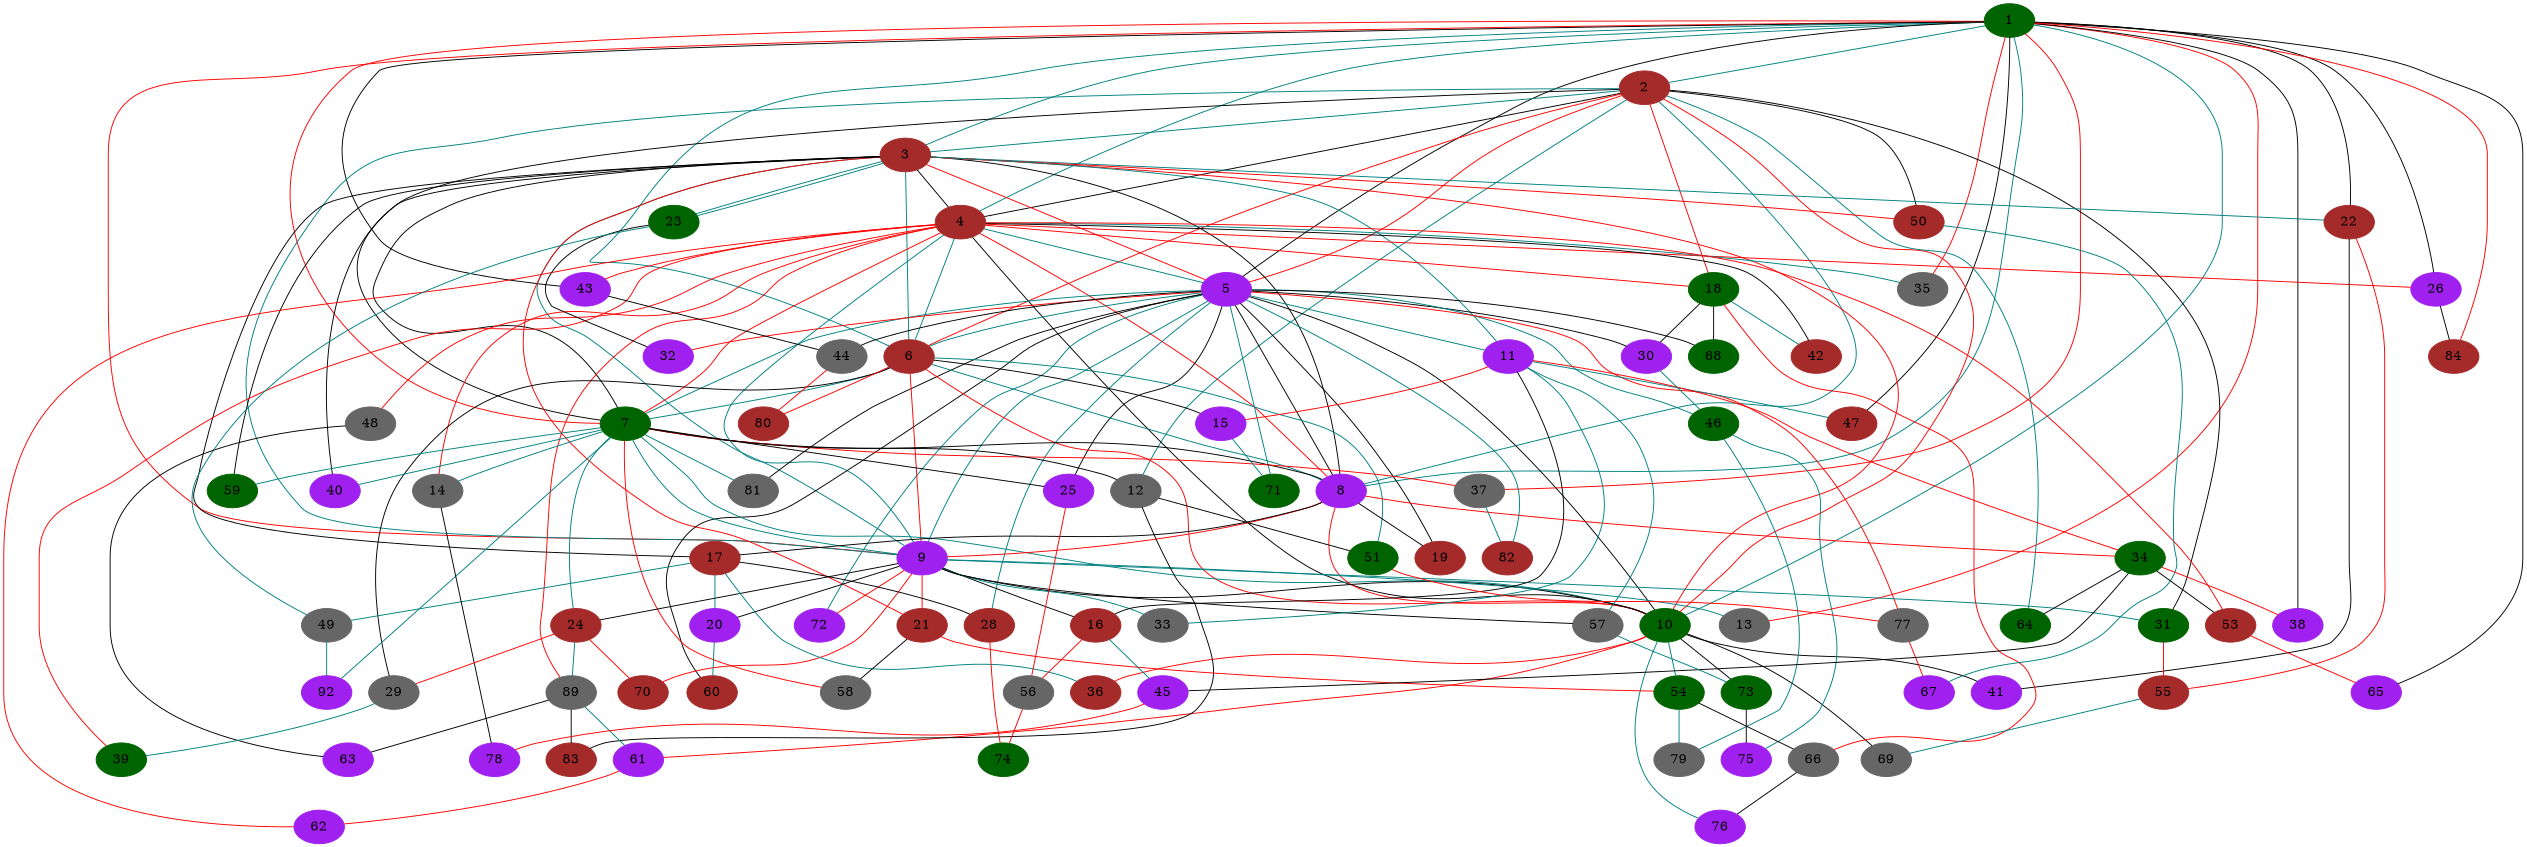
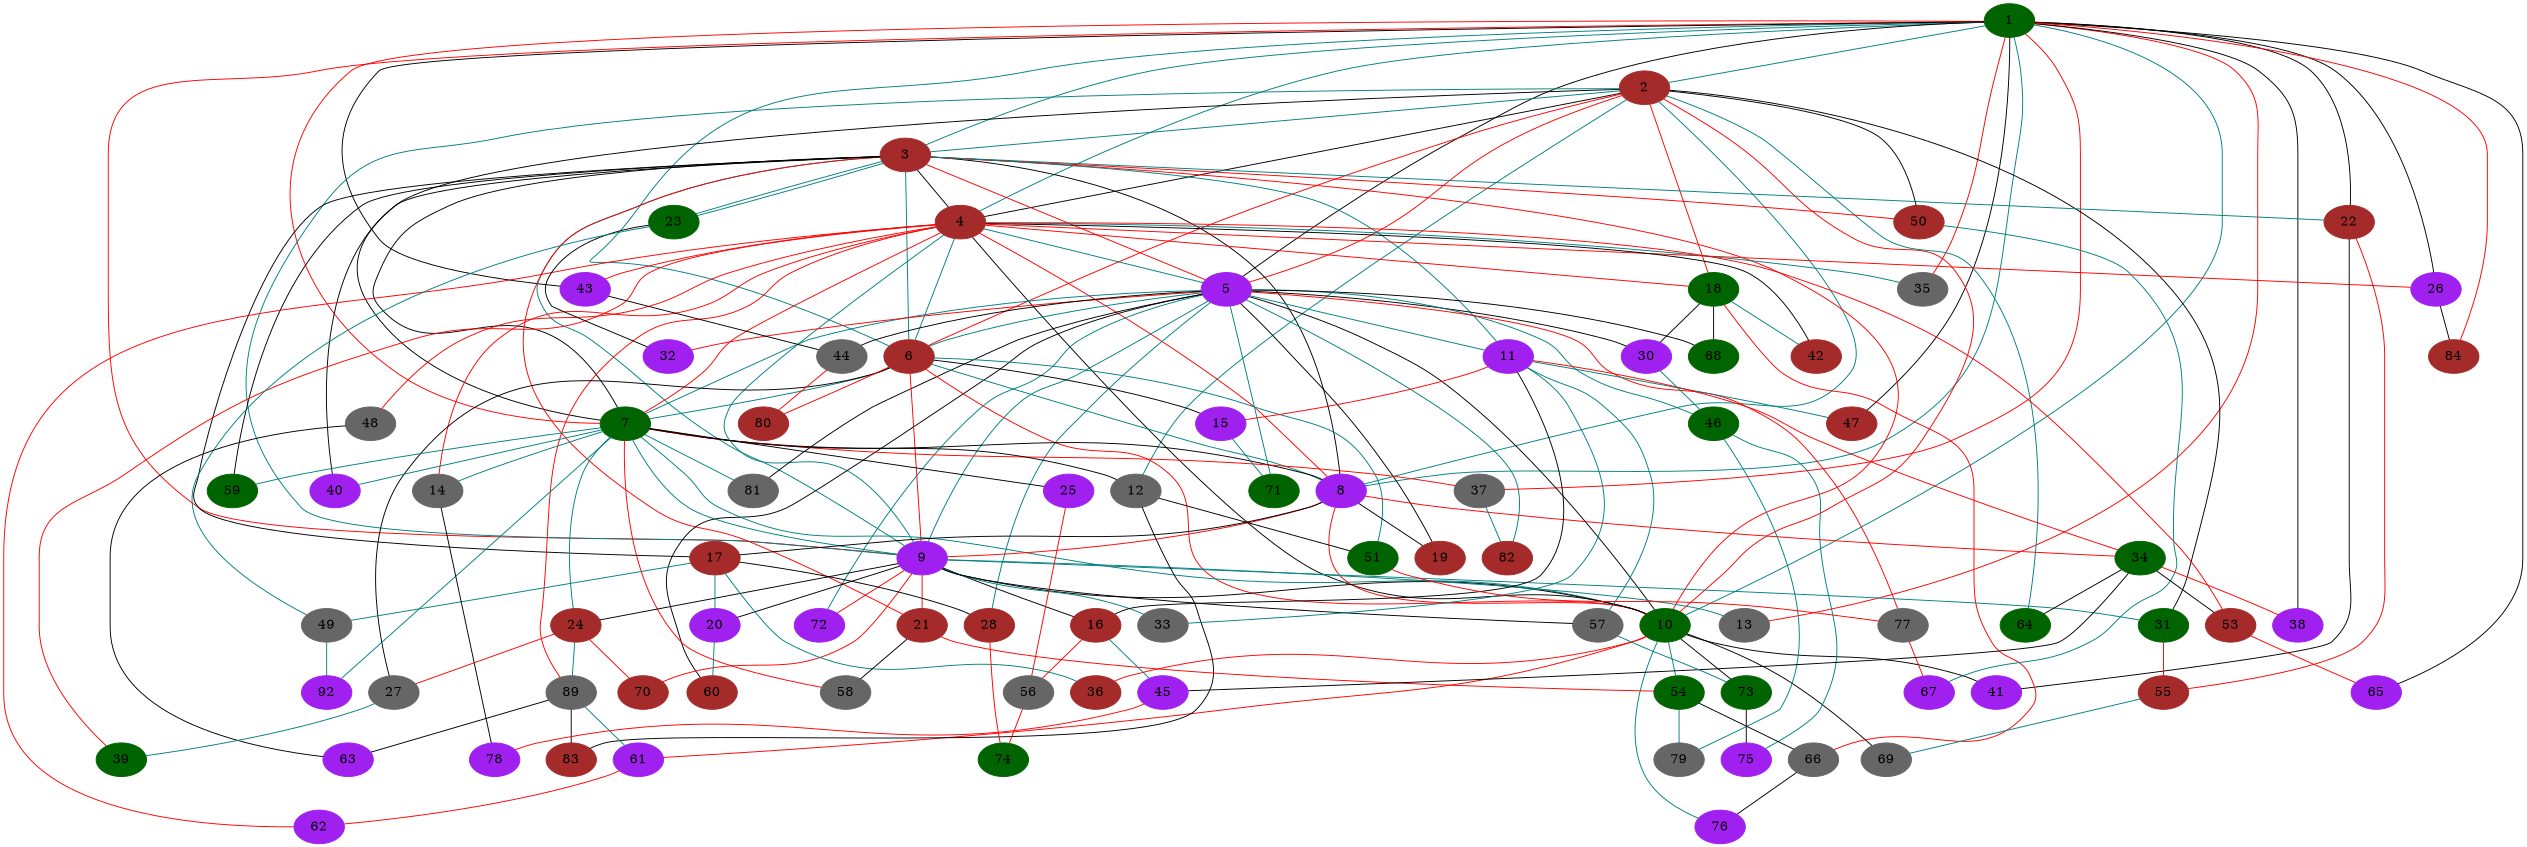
(1284, 390) -> none
(1151, 391) -> none
(394, 693) -> (394, 693)
